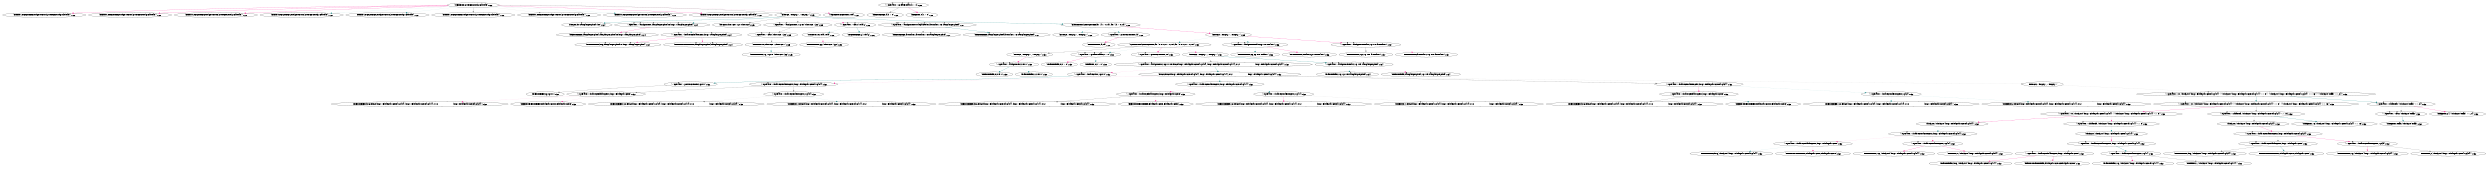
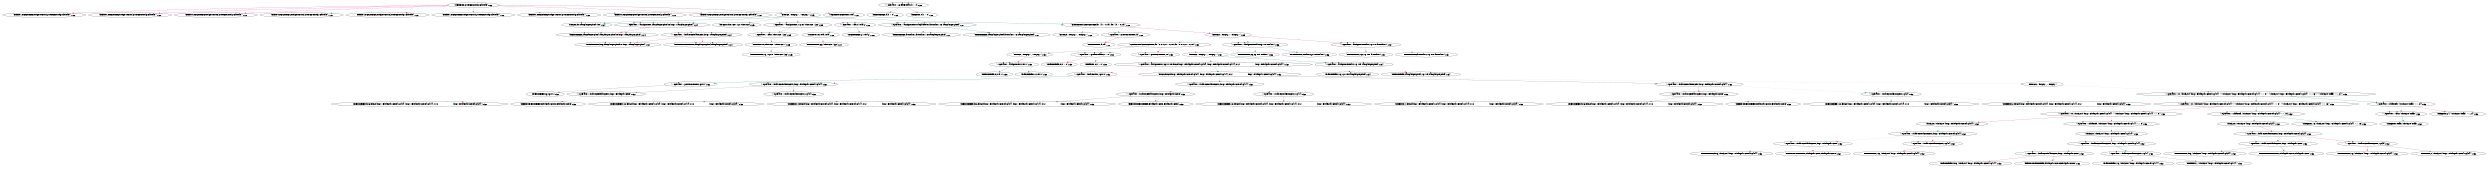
(840, 44) -> (840, 44)
(1255, 49) -> (1255, 49)
(1282, 50) -> (1282, 50)
(1975, 154) -> none
